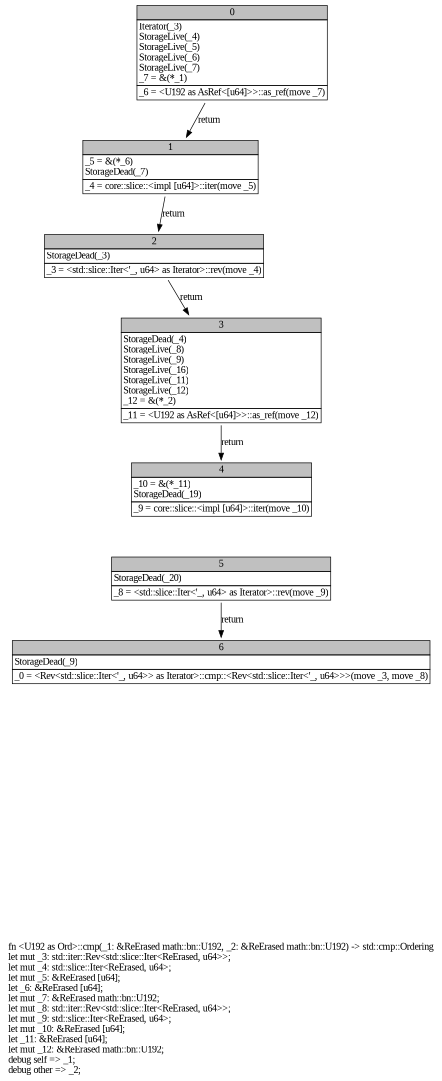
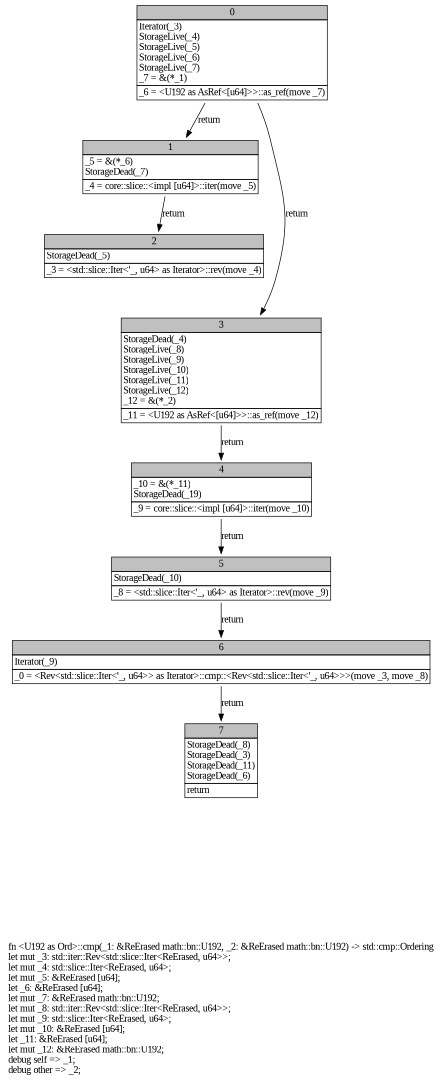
(78, 256) -> (78, 256)
(177, 294) -> (284, 206)
(156, 370) -> (156, 370)
none -> (221, 533)
(148, 578) -> (148, 578)
(46, 662) -> (36, 662)
none -> (221, 761)
